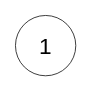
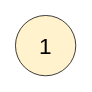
(45, 45) -> (45, 45)
